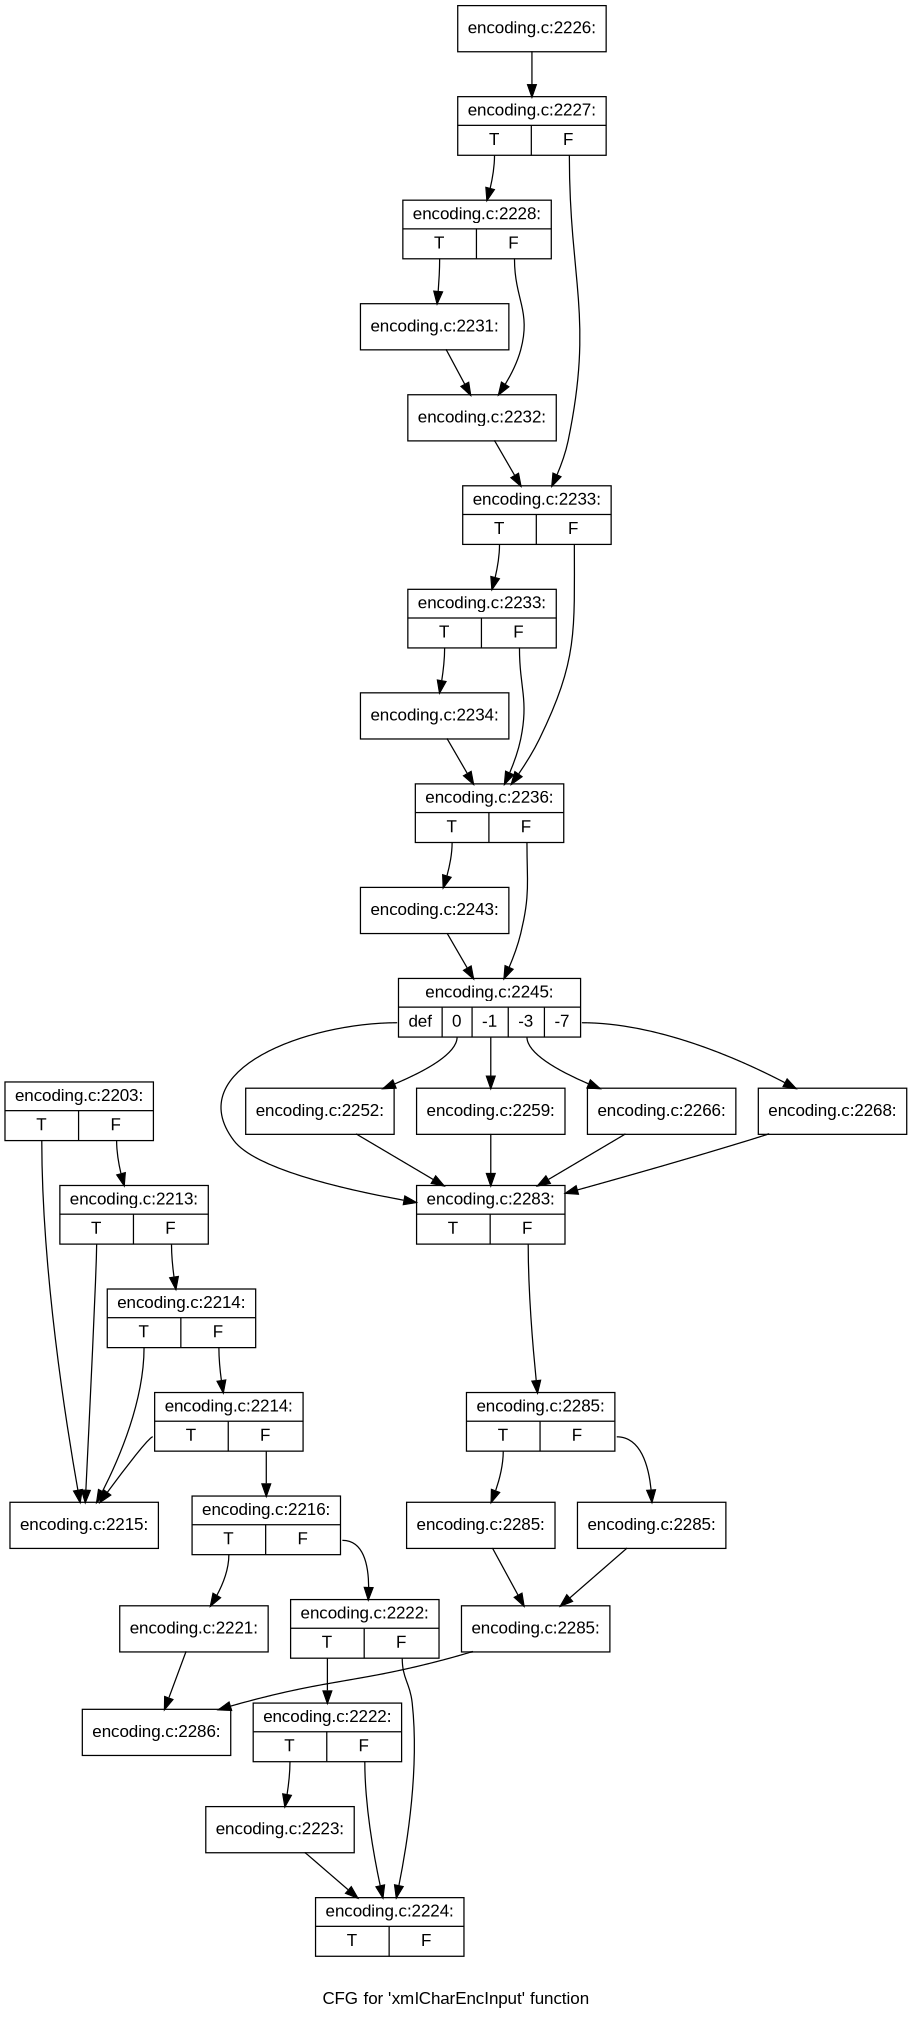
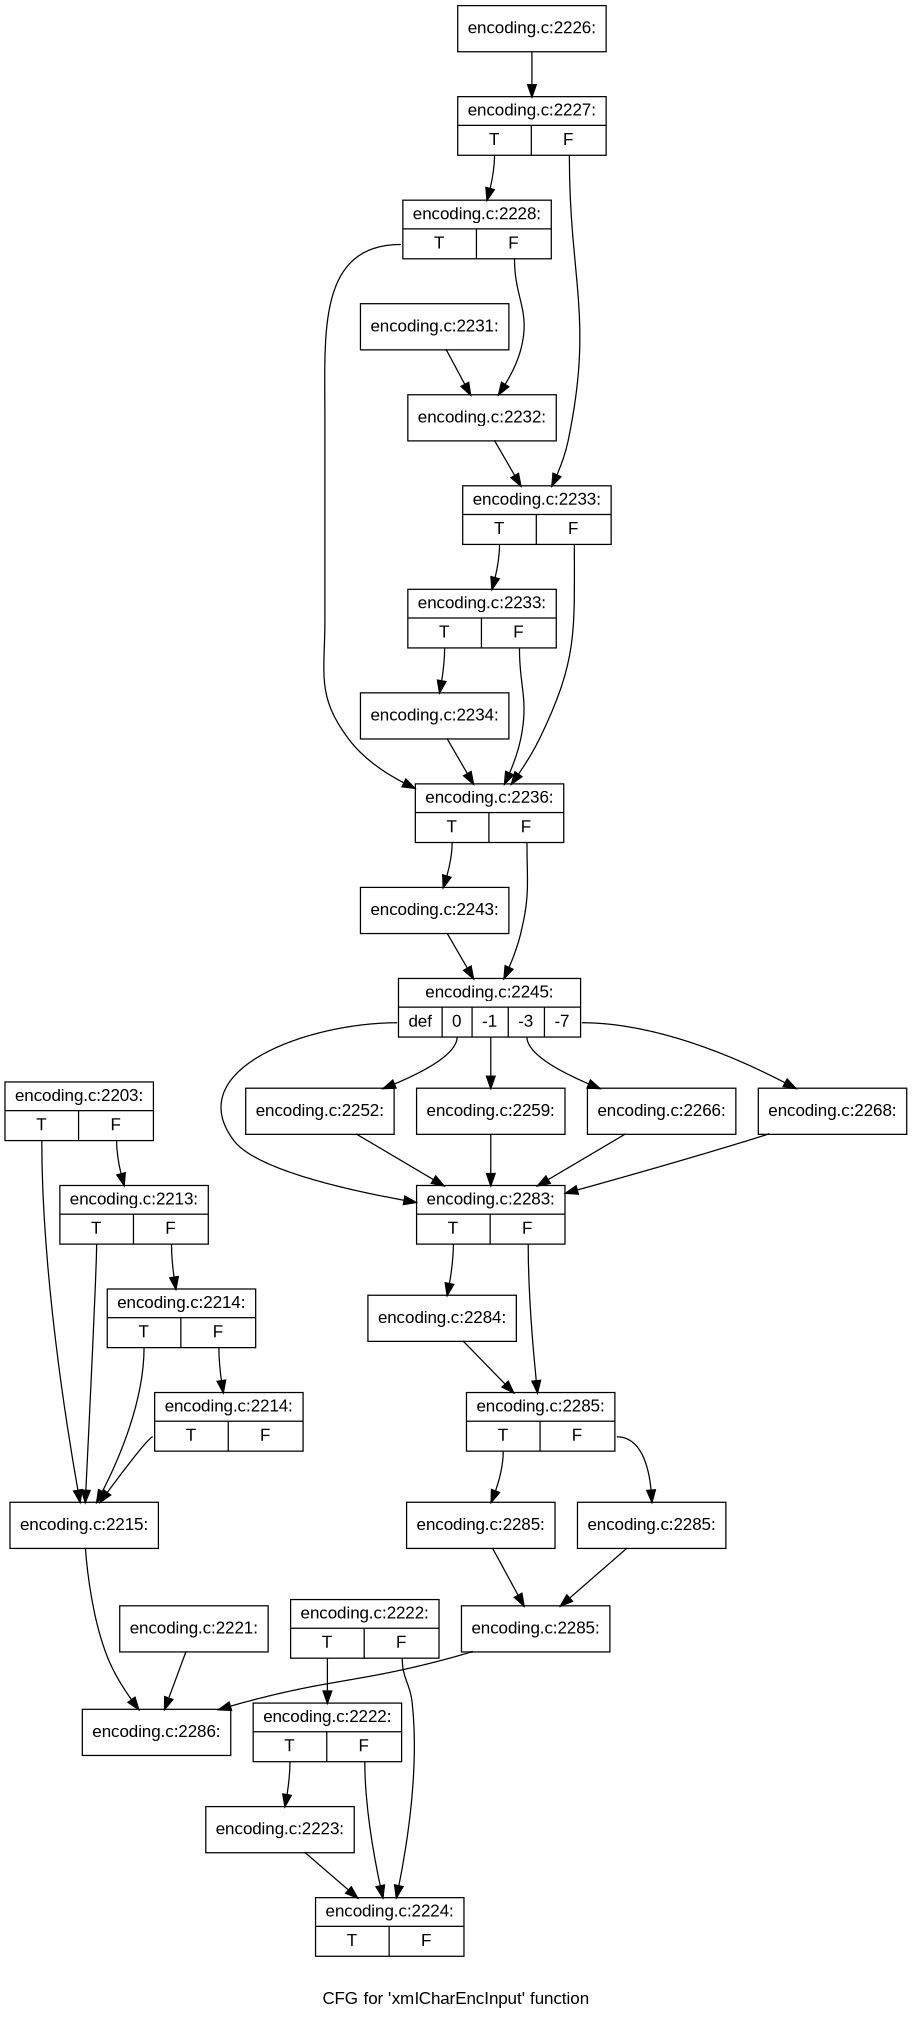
(439, 275) -> (325, 509)
none -> (442, 1318)
(266, 1525) -> none
none -> (98, 1627)
